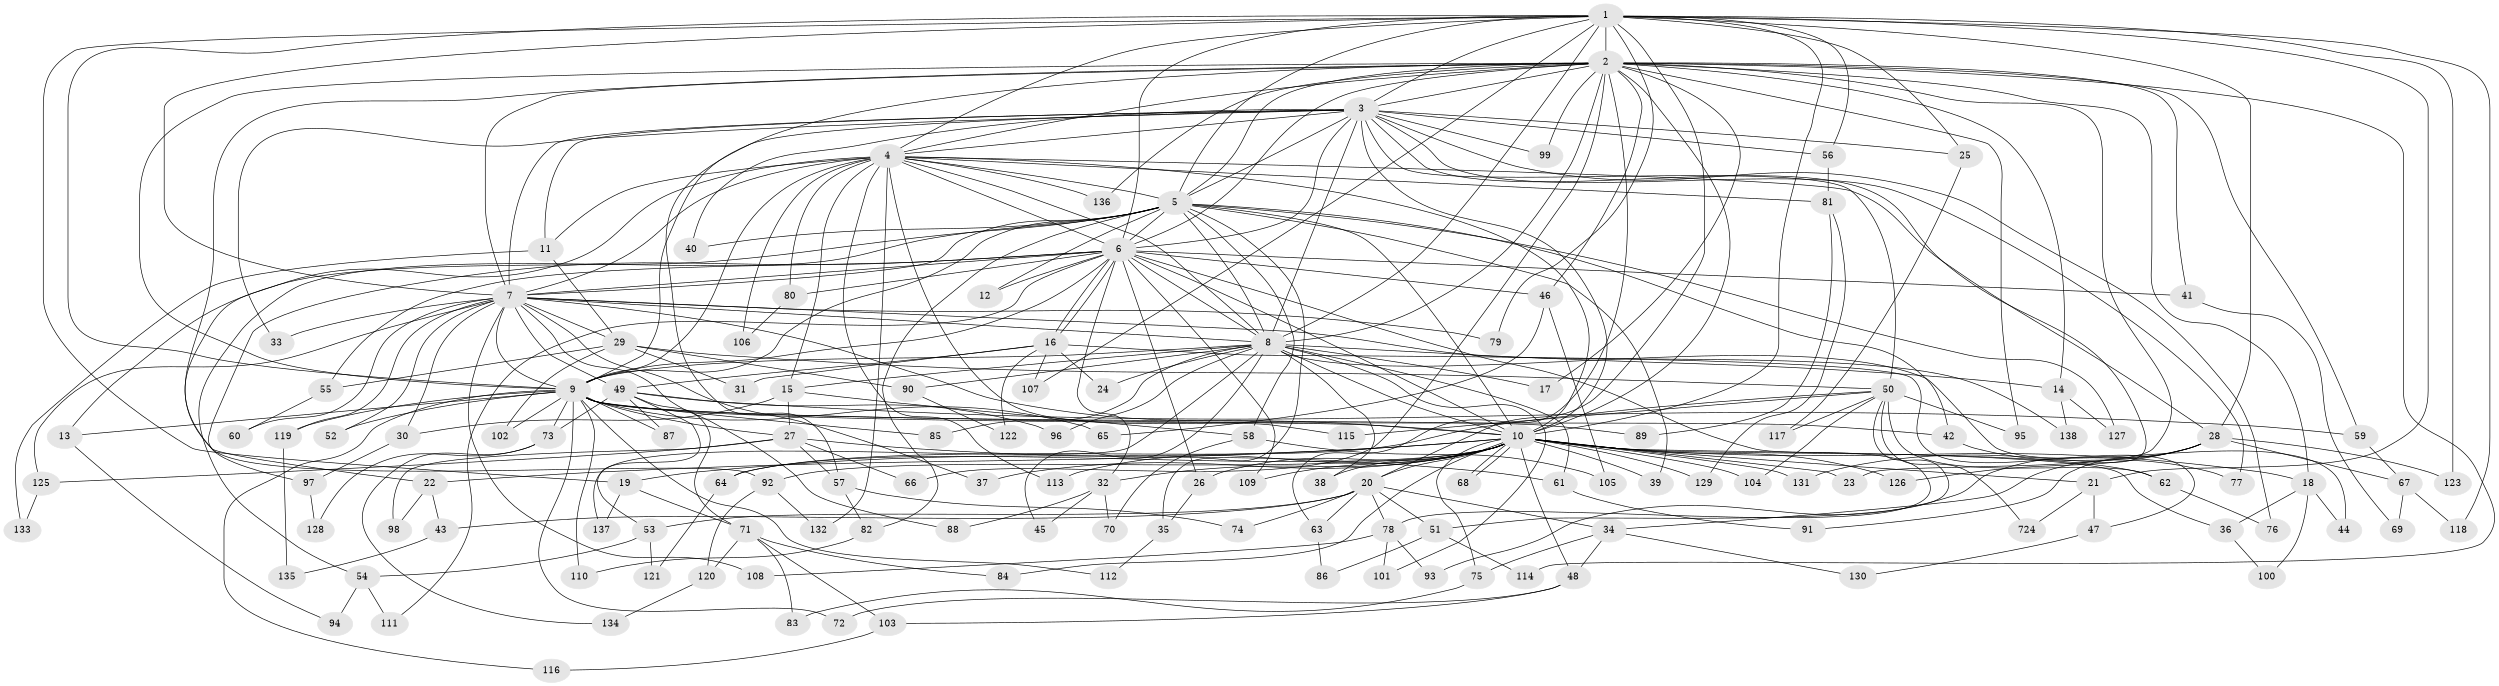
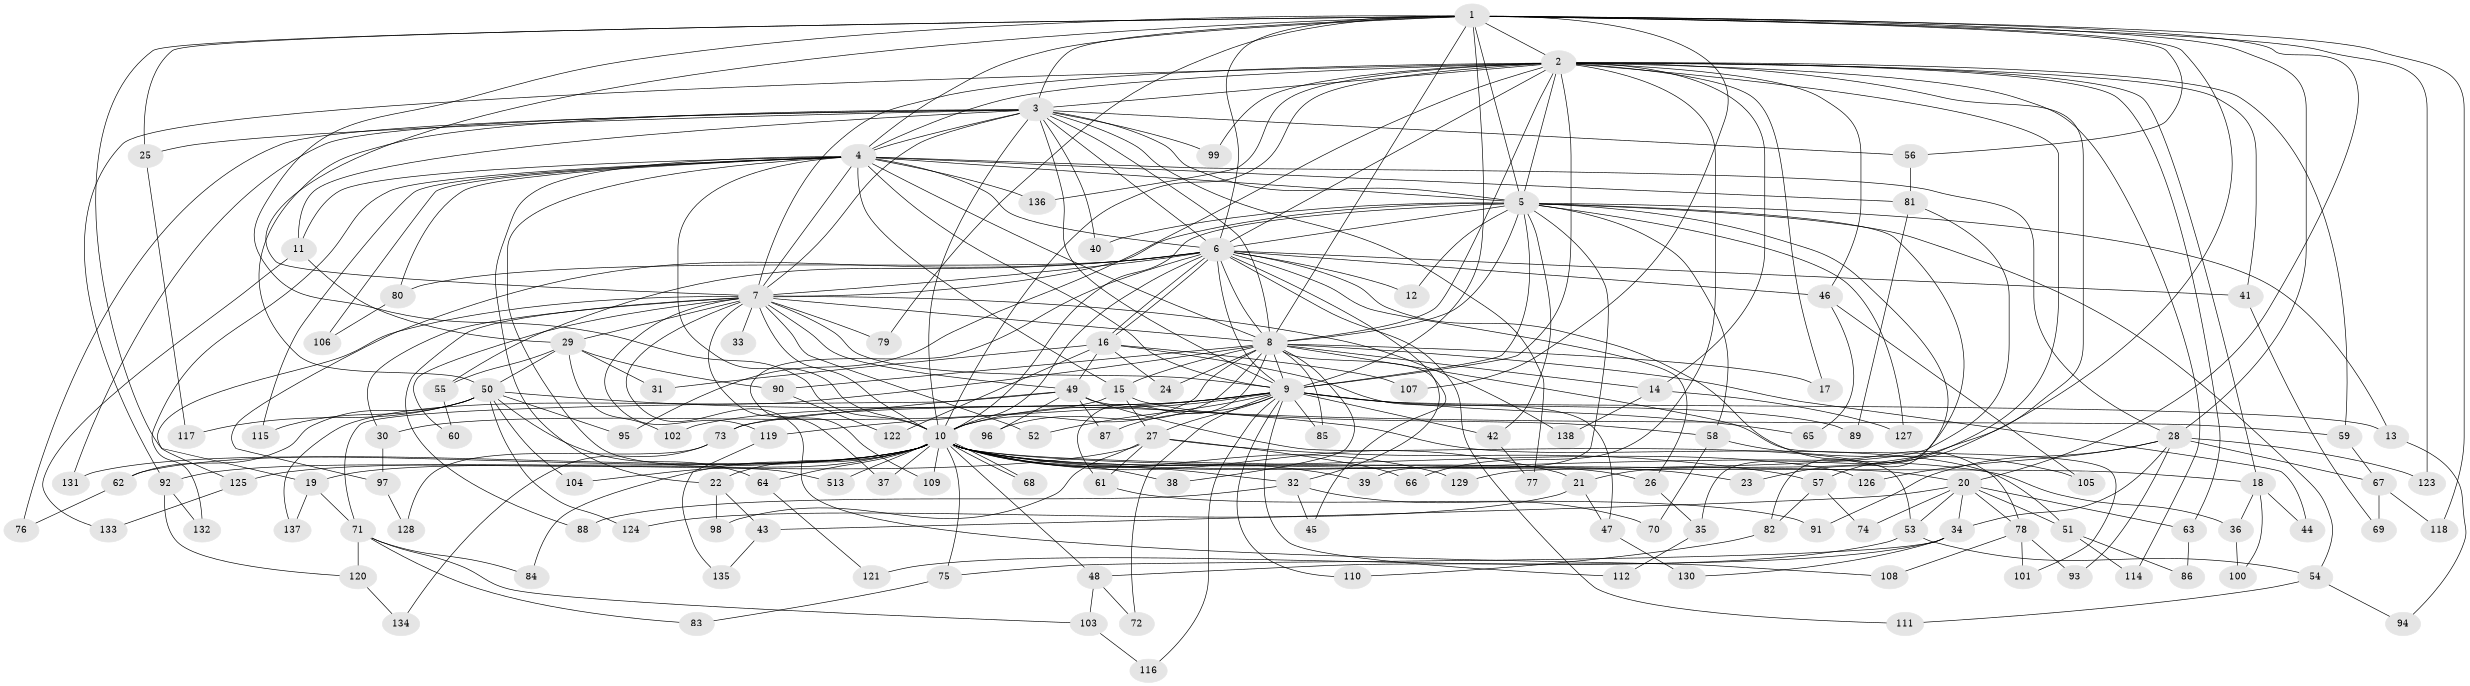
(539, 144) -> none
(1055, 484) -> (836, 484)
(2027, 530) -> (631, 530)
